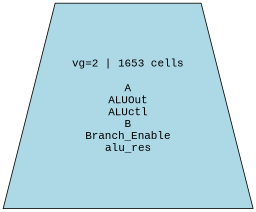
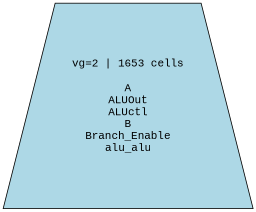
(128, 106) -> (128, 106)
